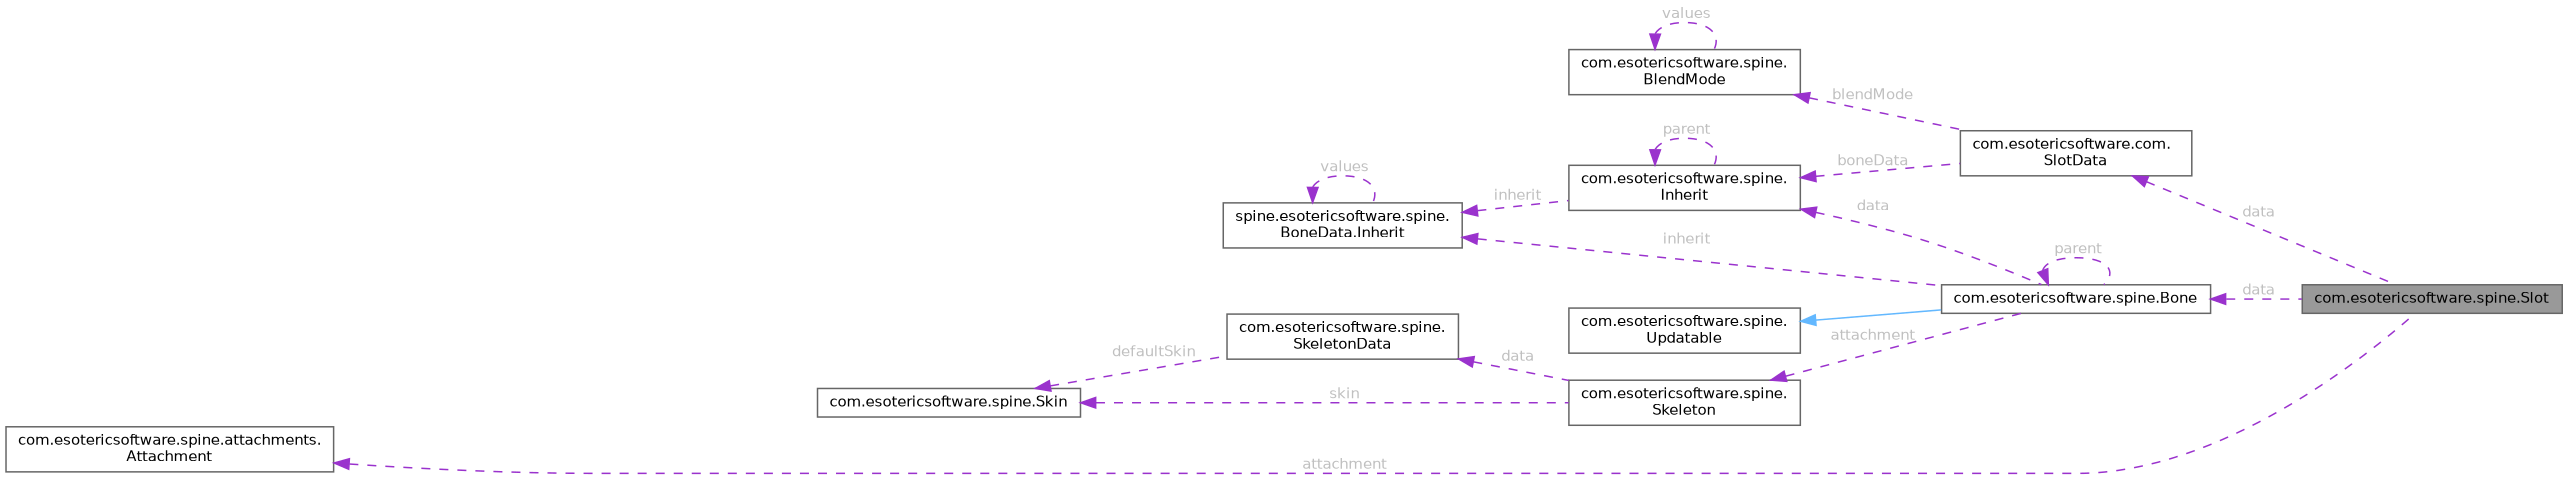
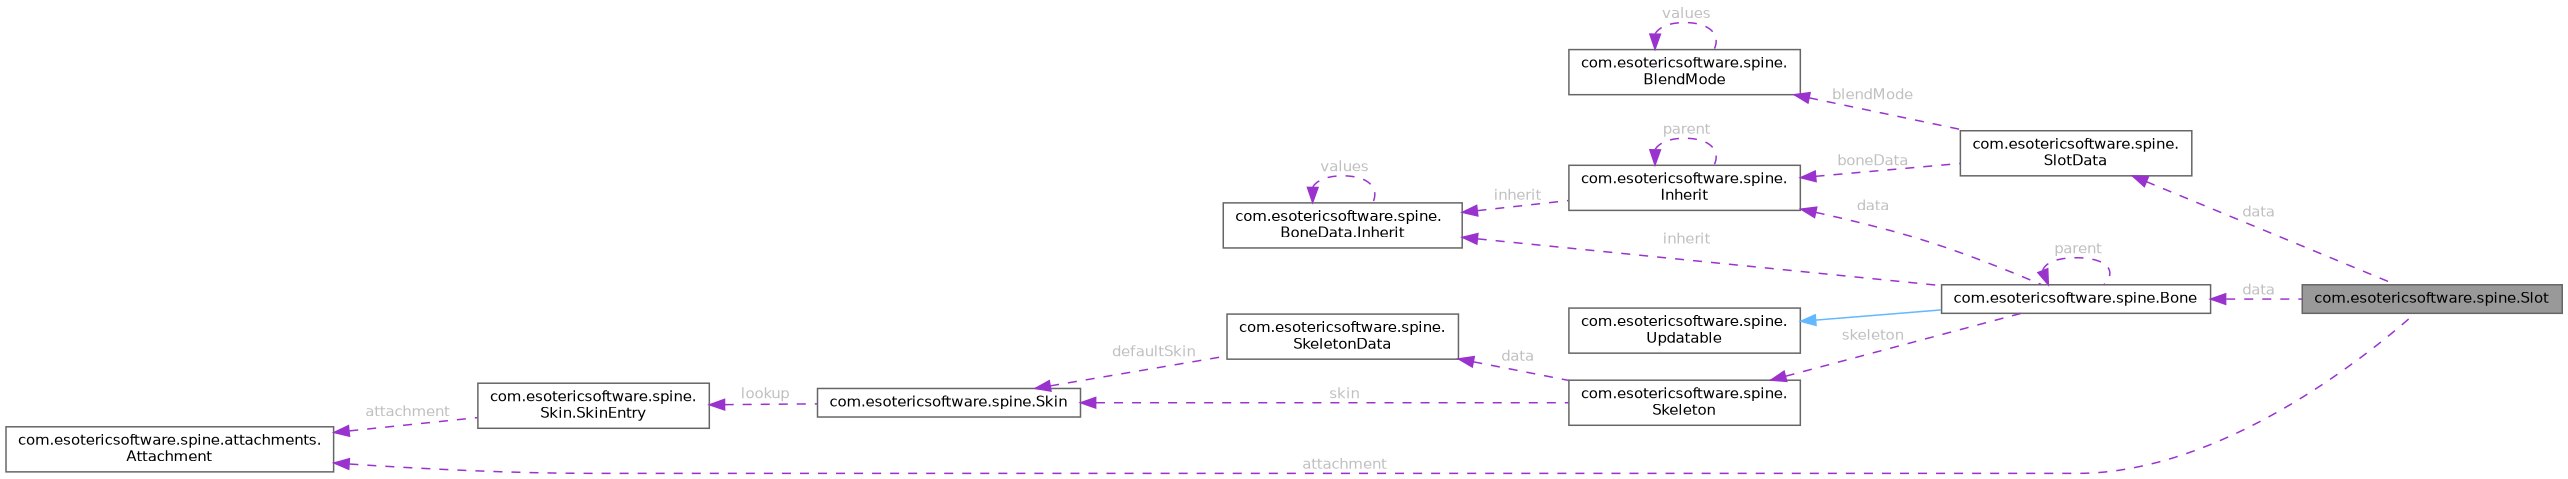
(2076, 153) -> (2076, 153)
(1343, 225) -> (1343, 225)
(1871, 336) -> (1871, 336)
none -> (594, 406)
